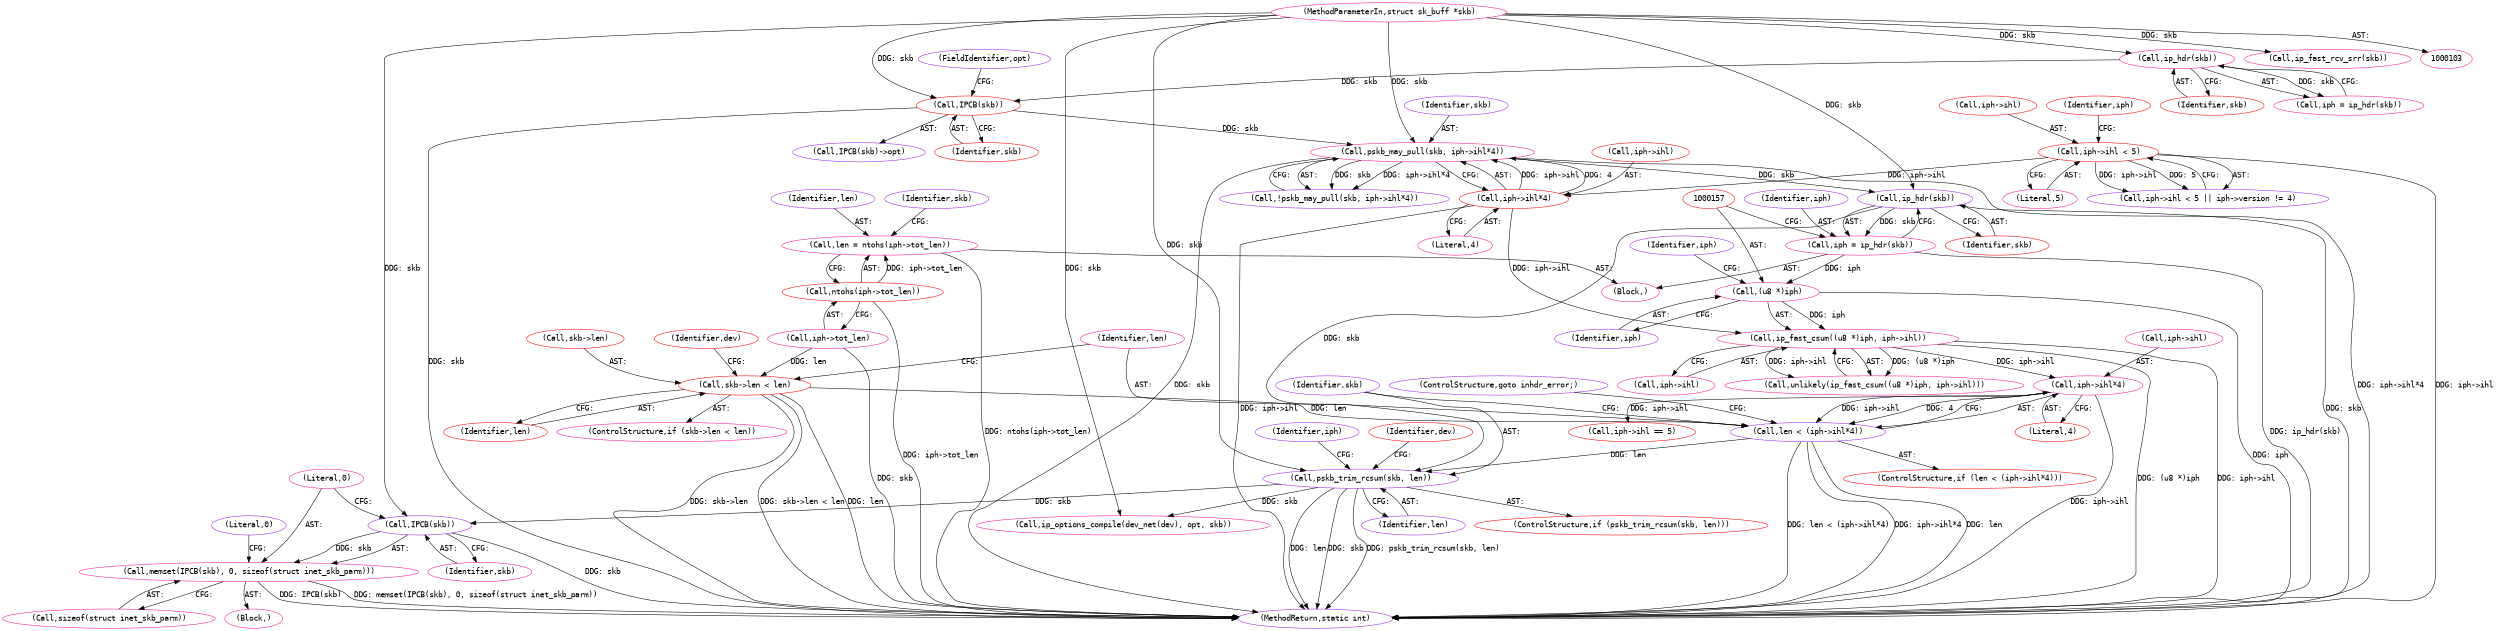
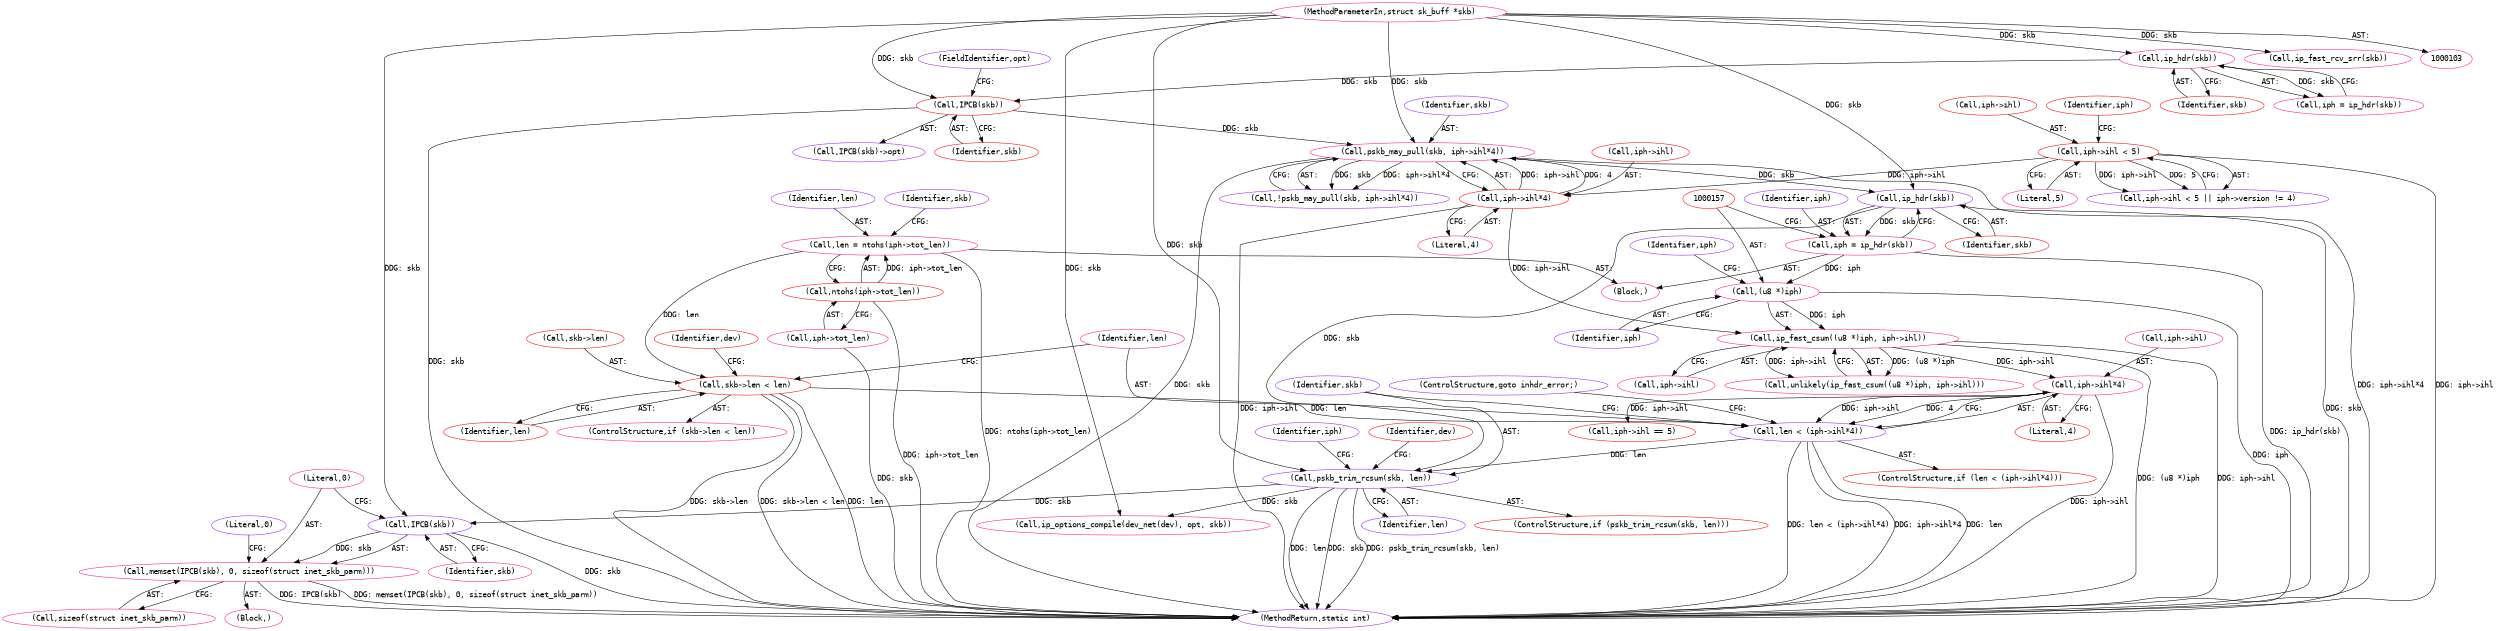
(789, 361) -> (683, 296)
